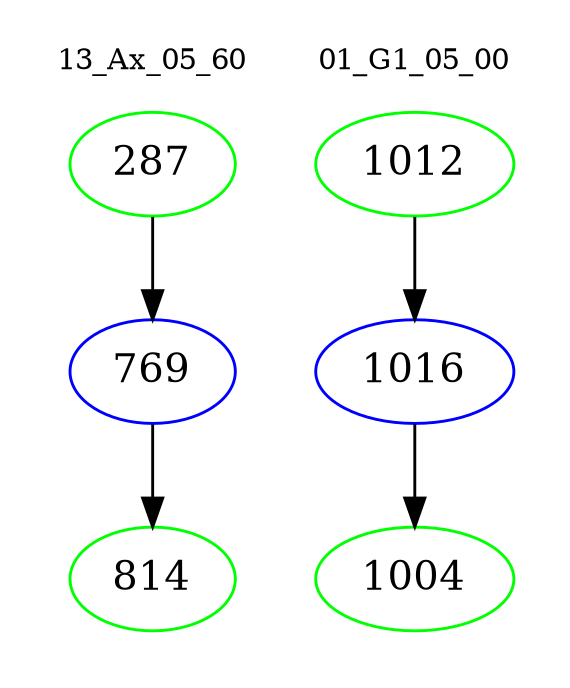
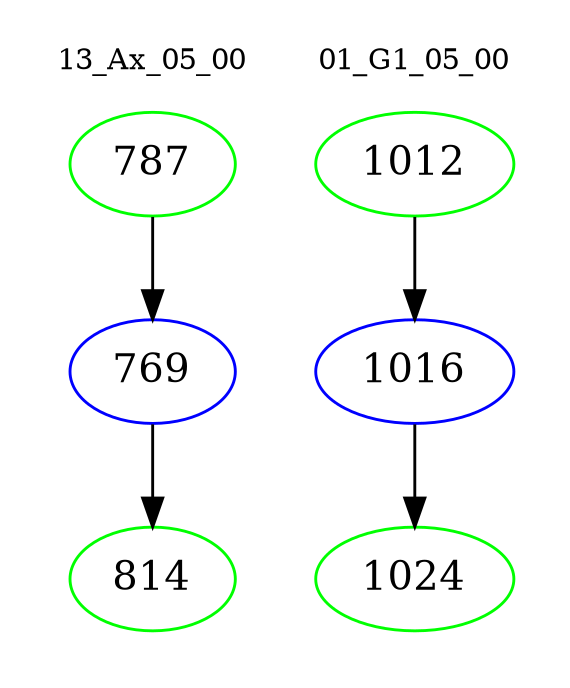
(153, 62) -> (153, 62)
(153, 164) -> (153, 164)
(415, 579) -> (415, 579)
